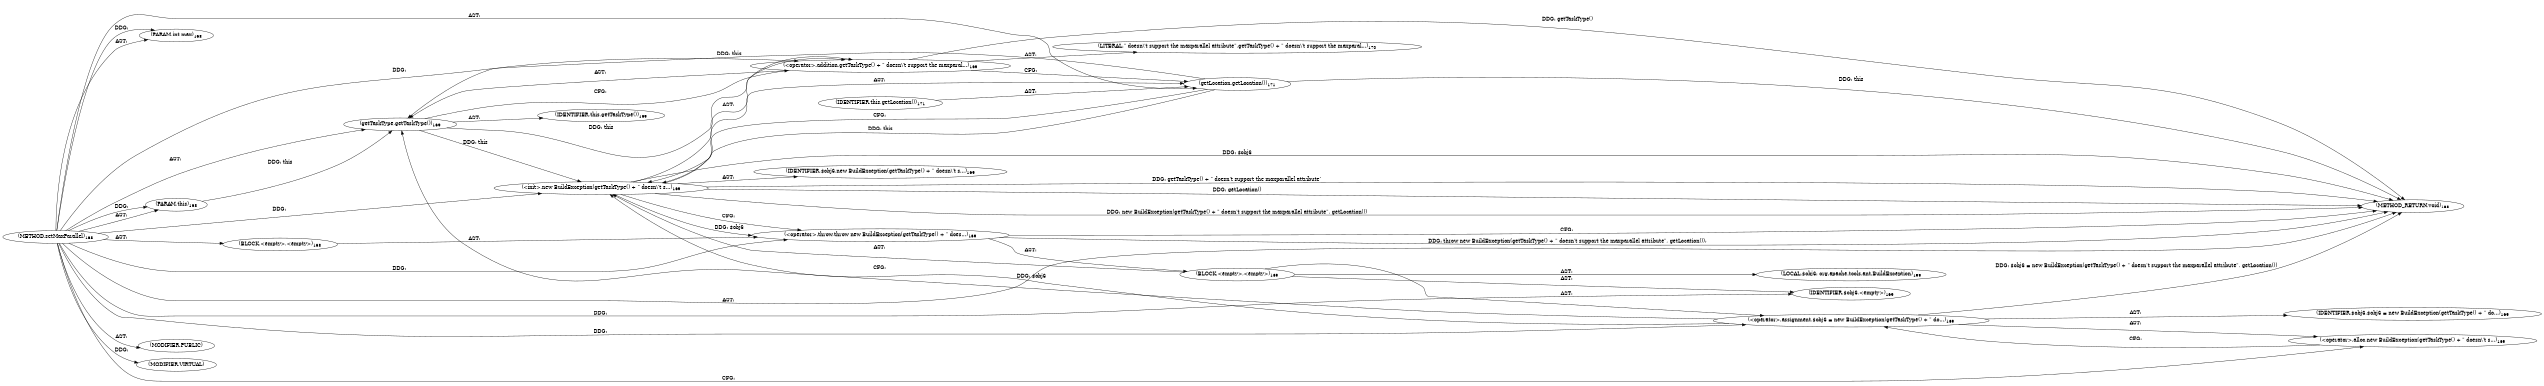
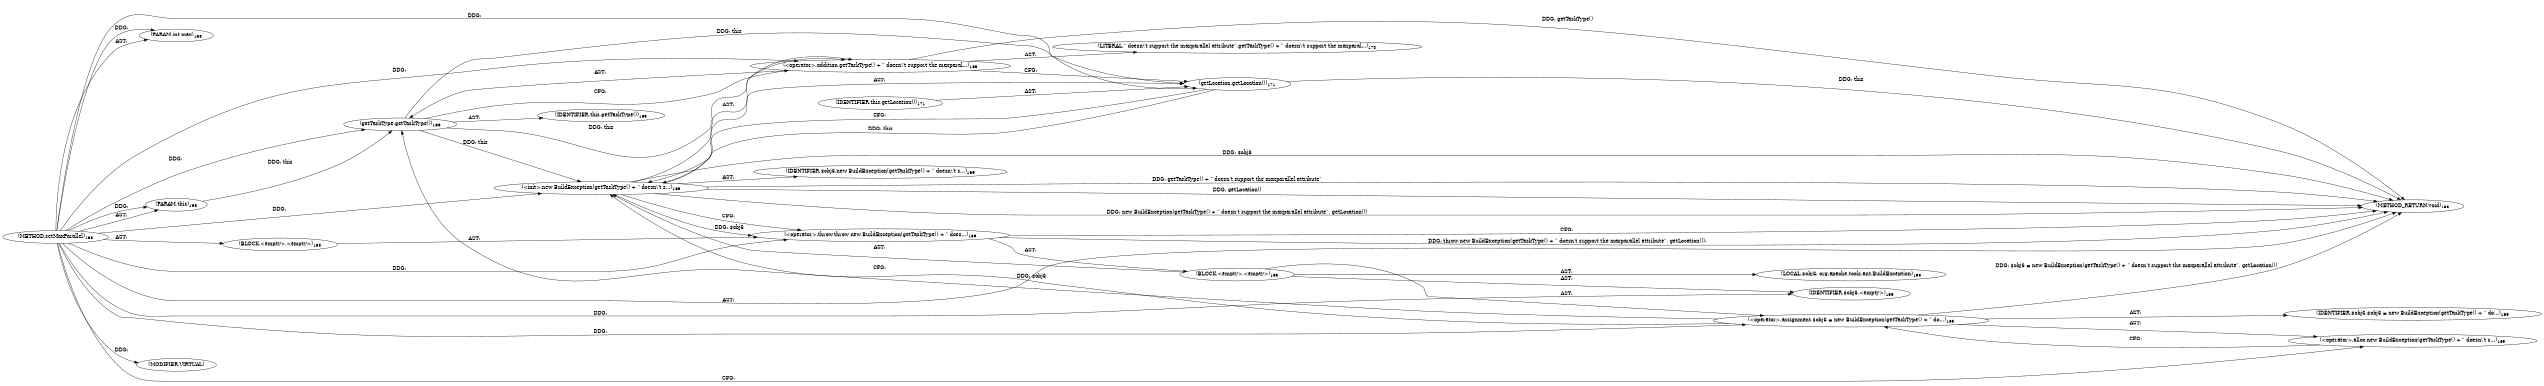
(475, 16) -> (475, 16)
(802, 55) -> (784, 33)
(176, 159) -> (176, 159)
(176, 346) -> none
